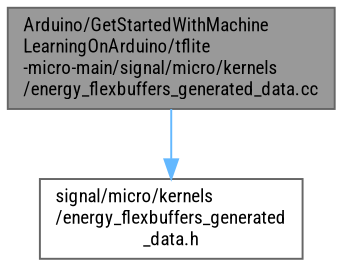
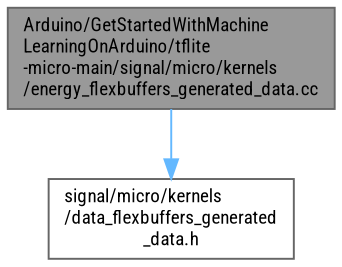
(171, 219) -> (171, 219)
